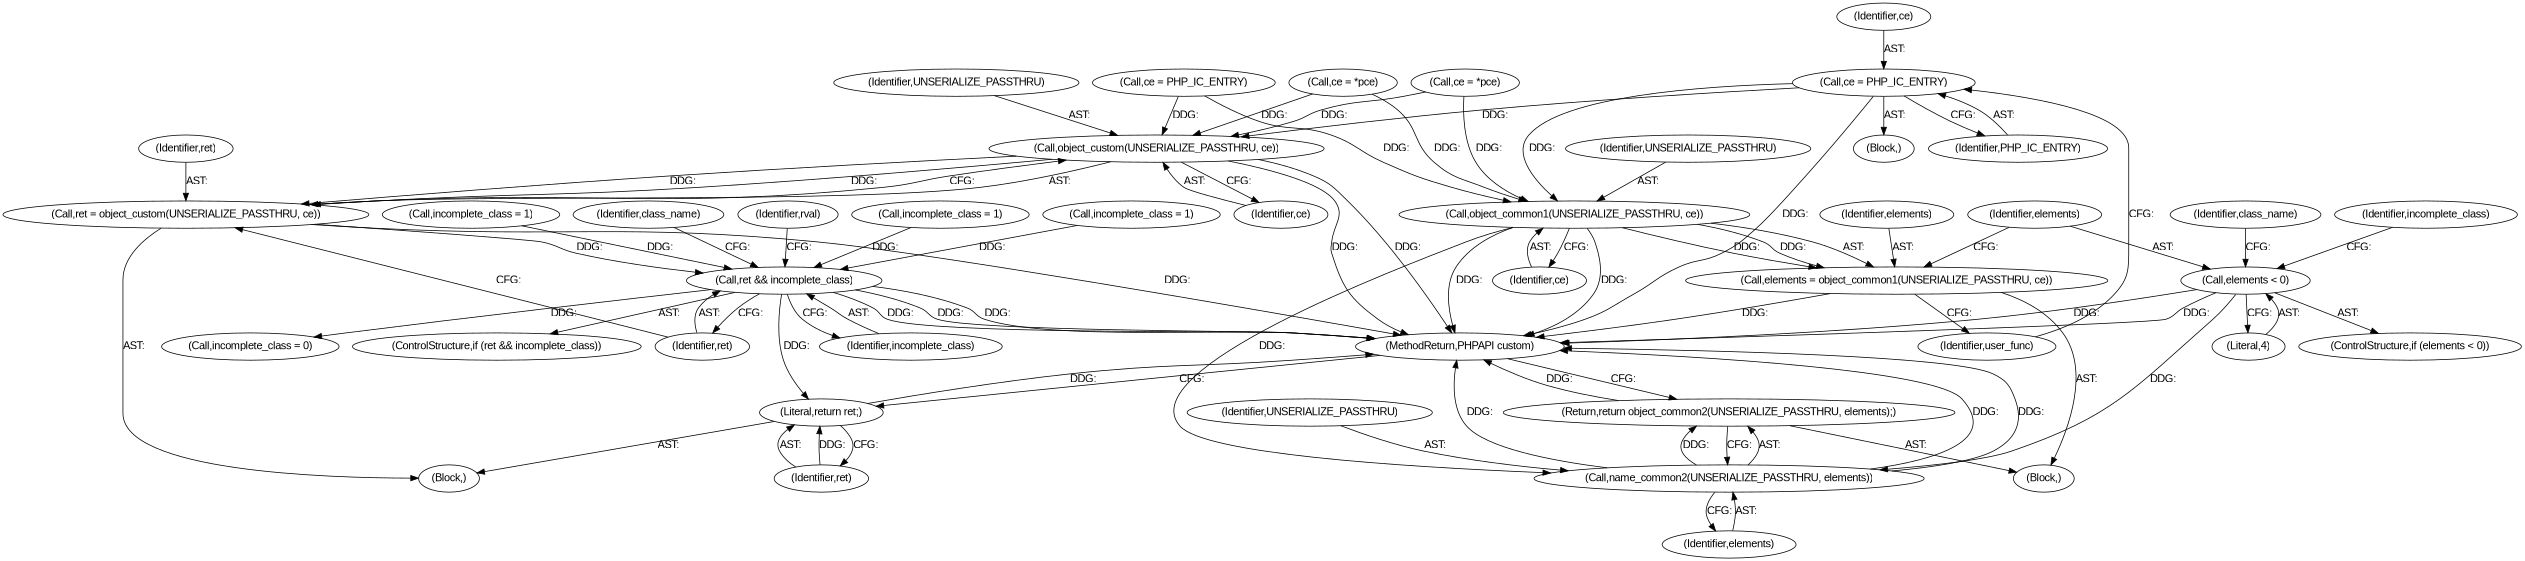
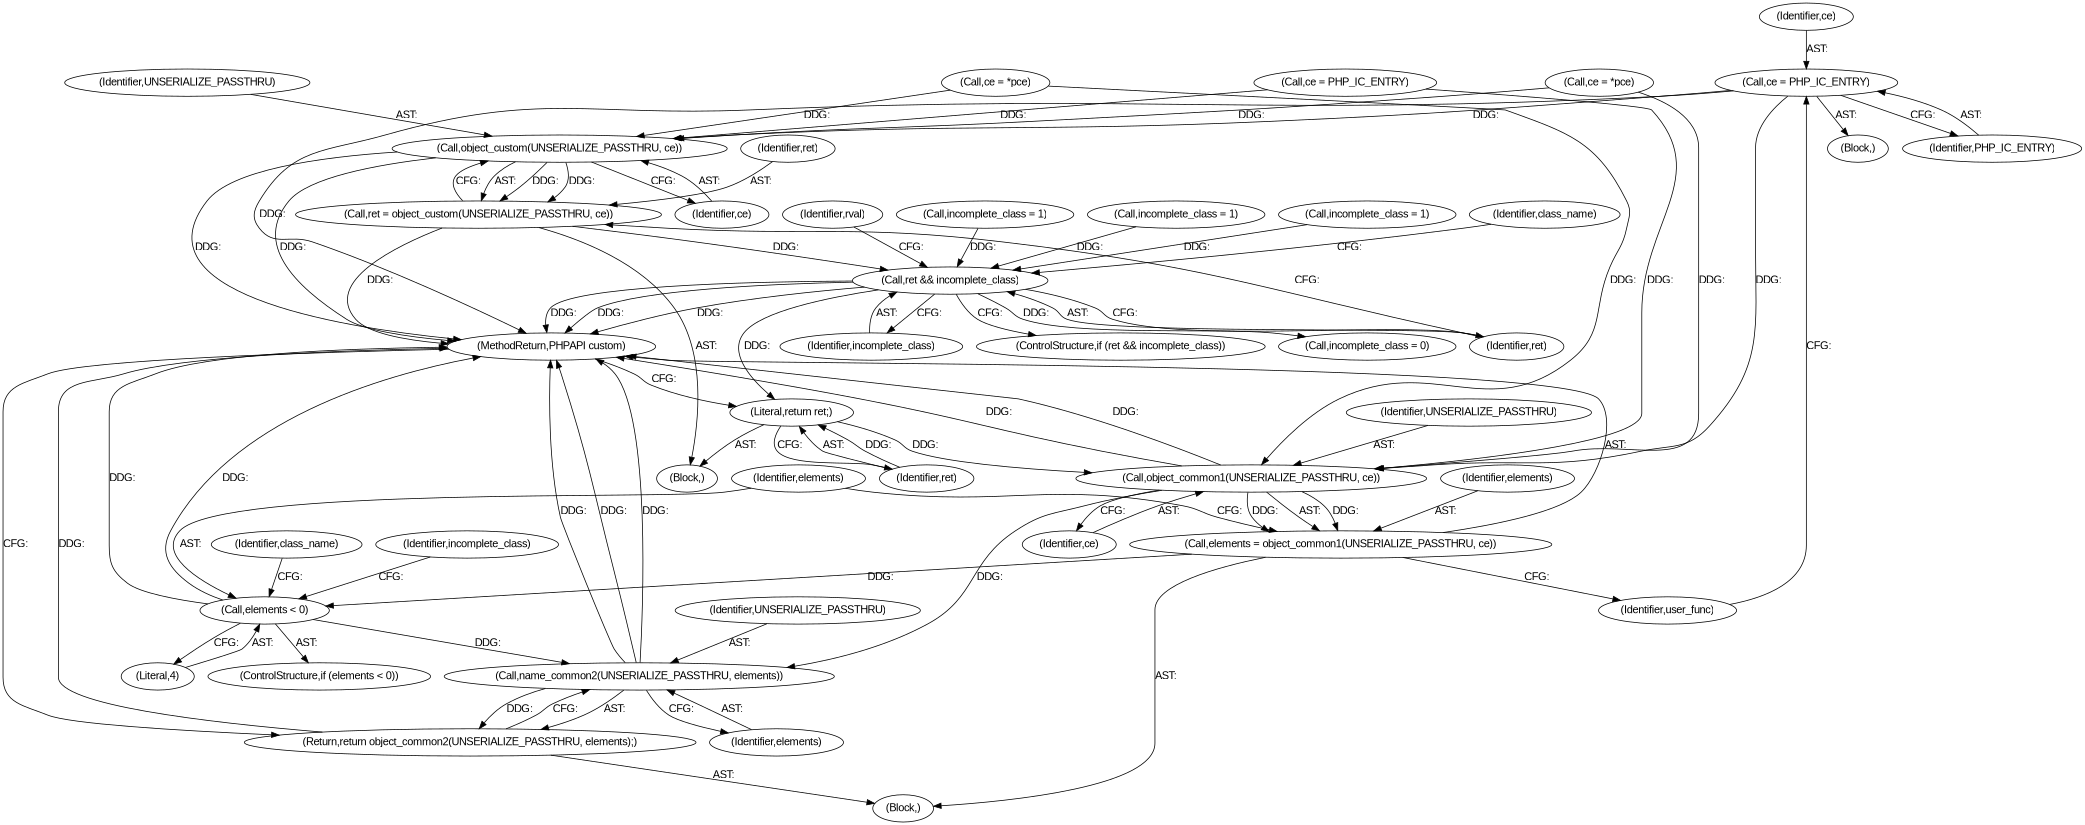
(671, 314) -> (992, 314)
(1757, 314) -> (1617, 446)
(1116, 370) -> (957, 461)
none -> (763, 580)
